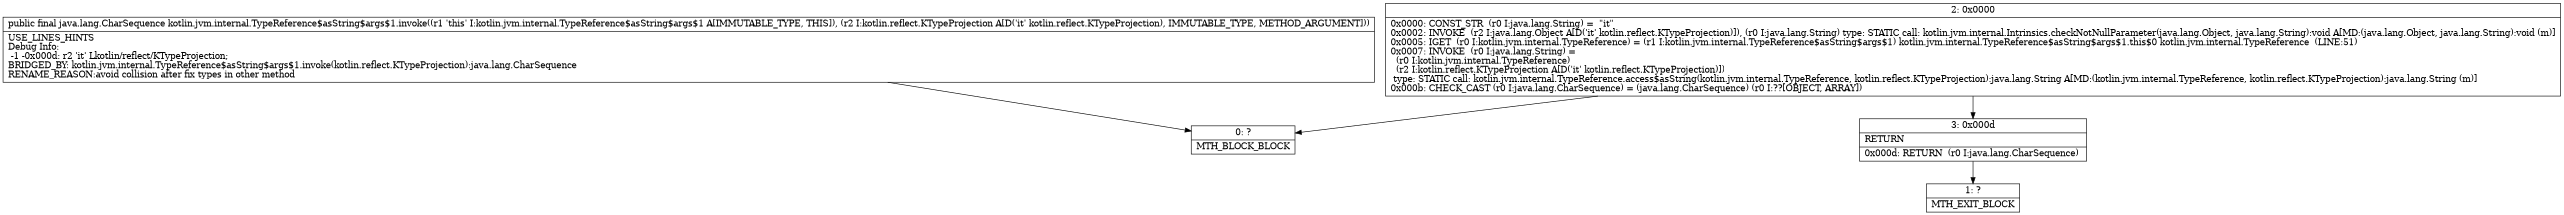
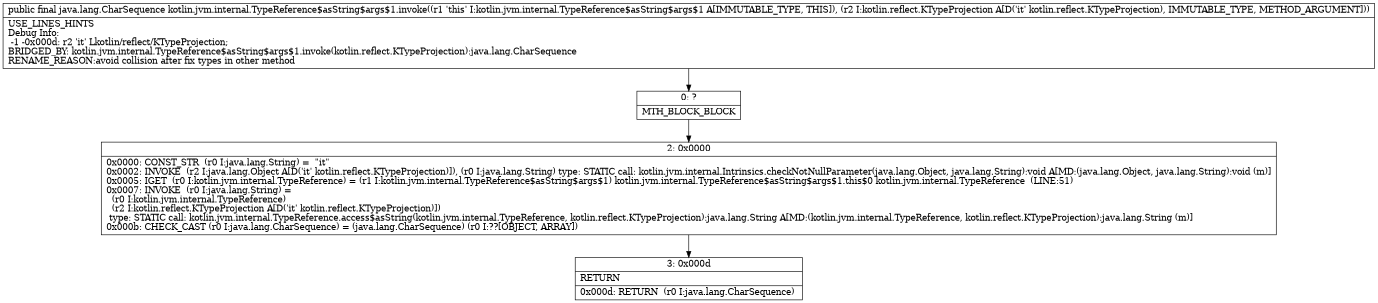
(1450, 114) -> (689, 128)
(1973, 198) -> none
